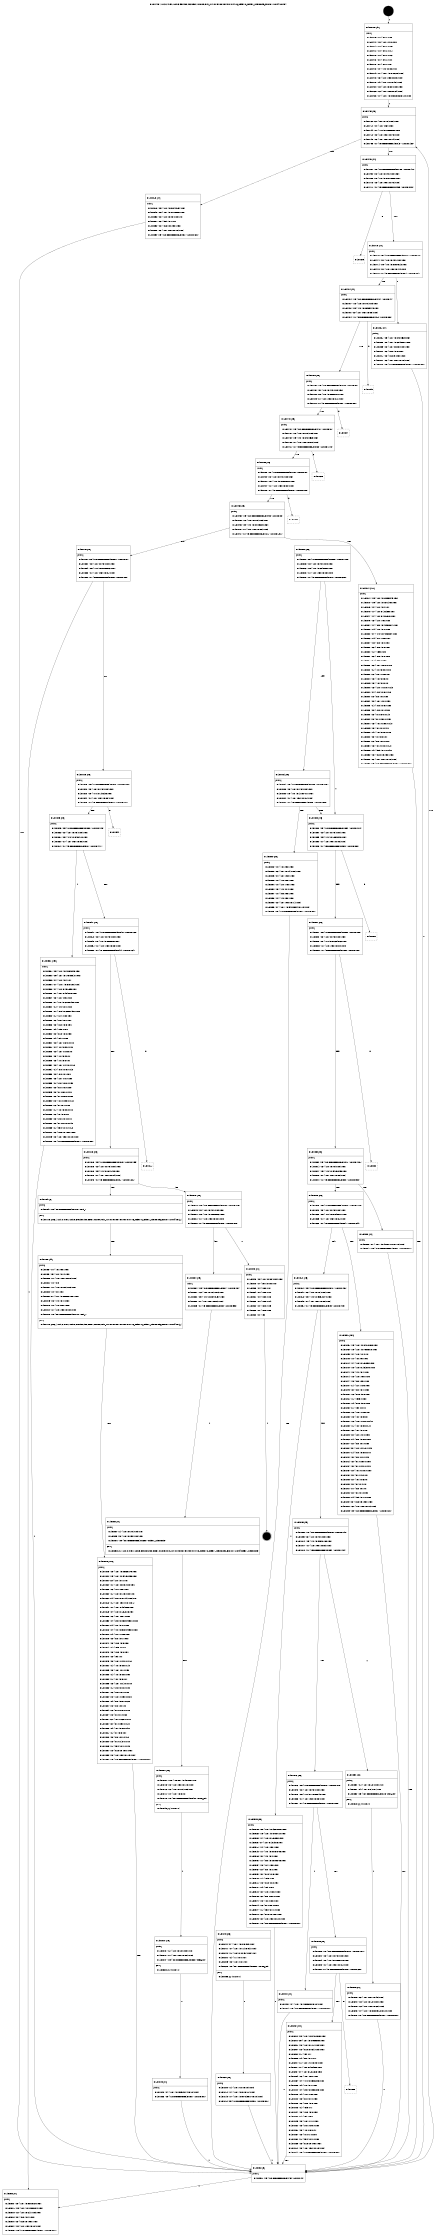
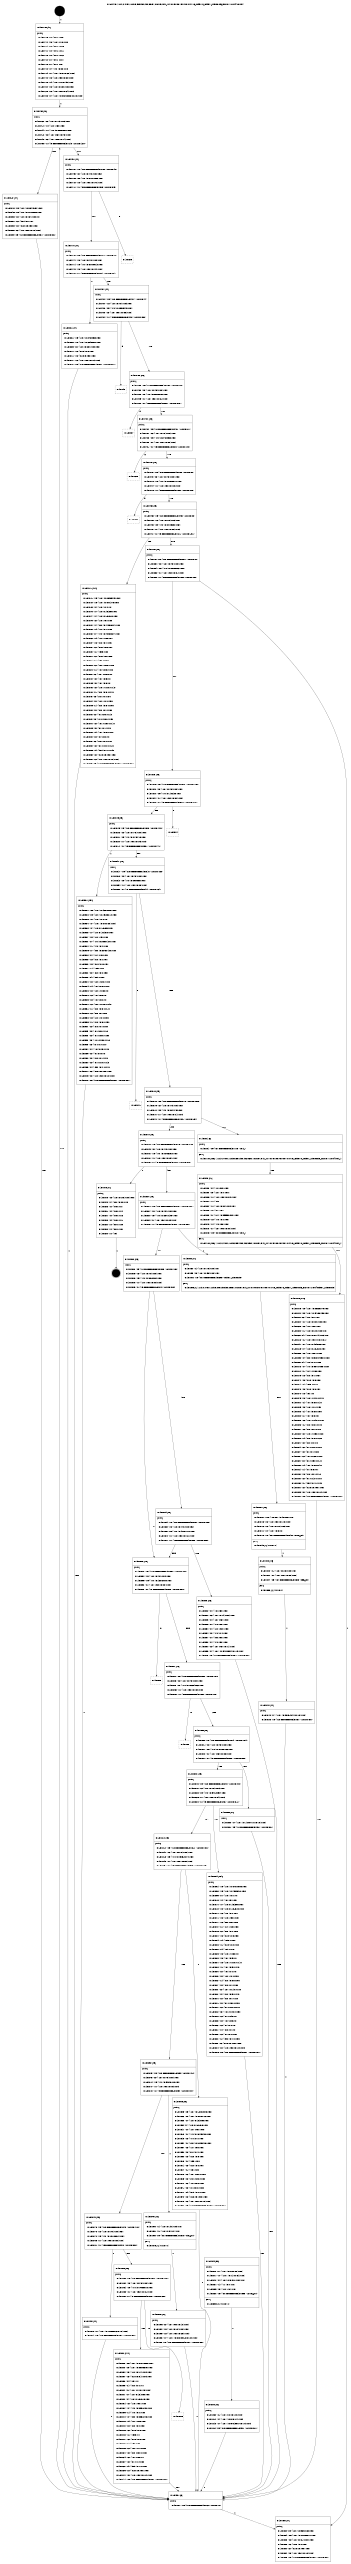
none -> (159, 1241)
